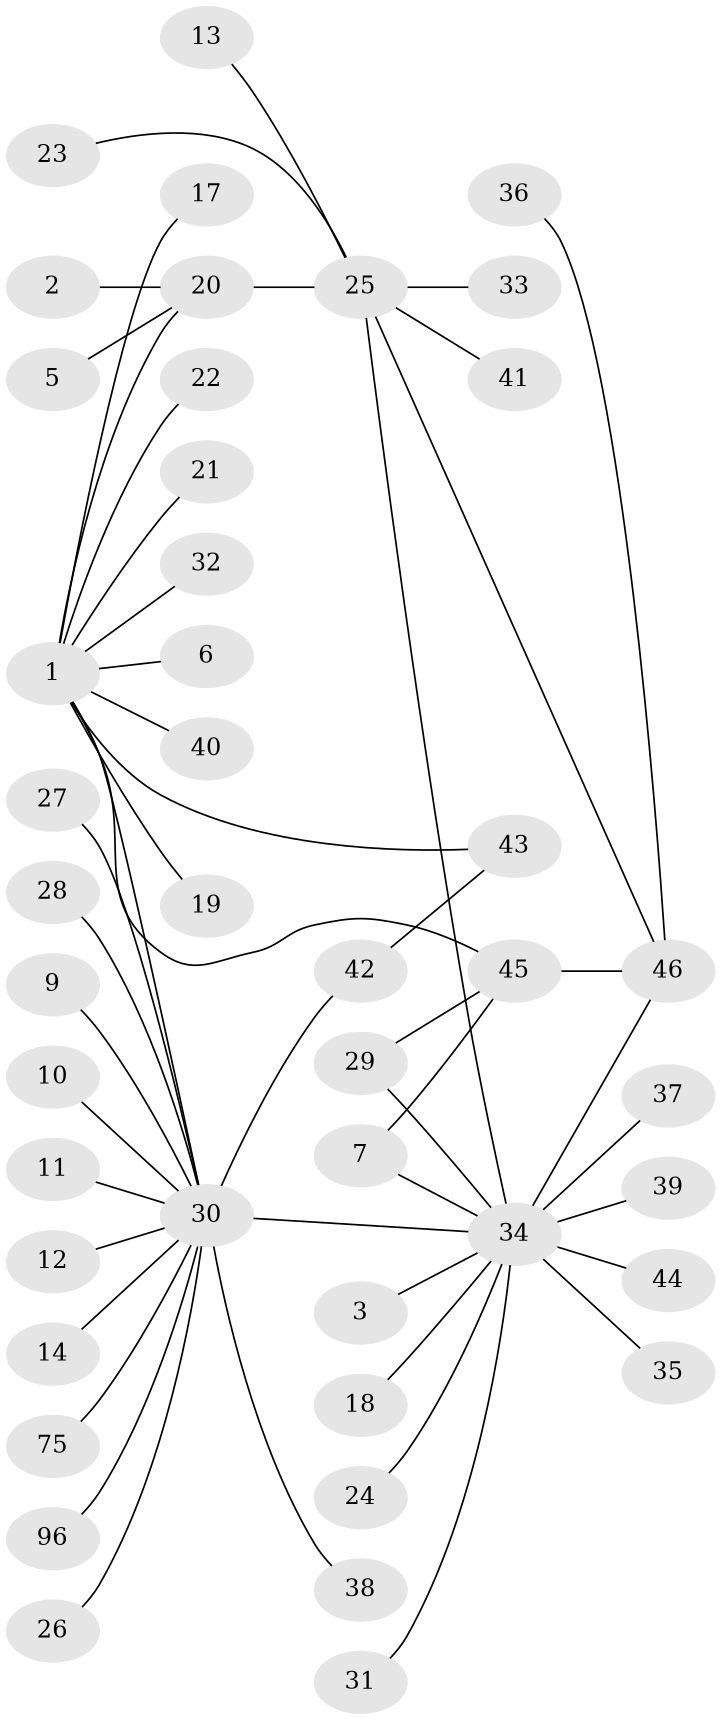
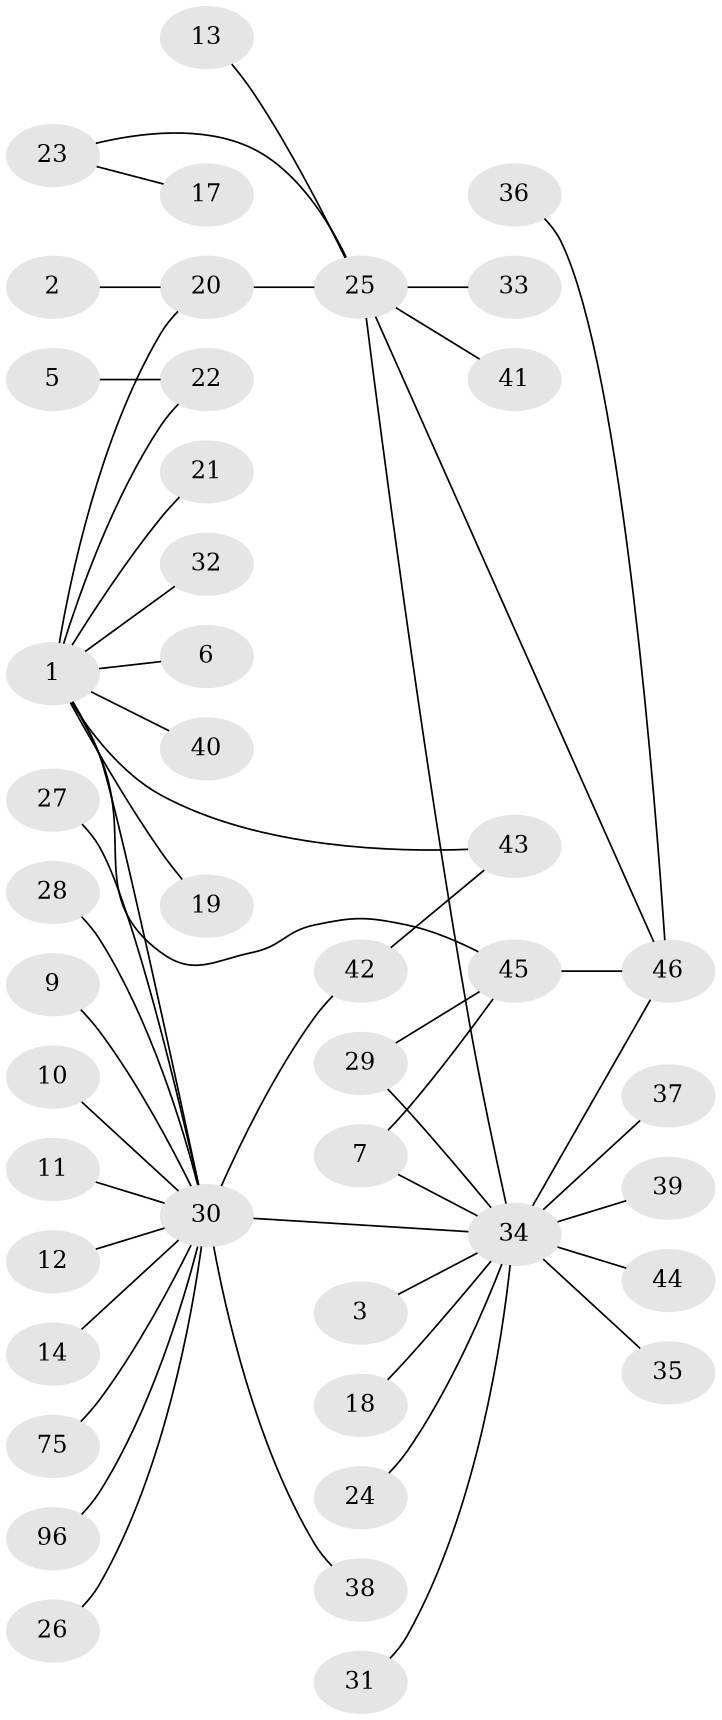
(140, 327) -> (124, 380)
(104, 426) -> (130, 175)
